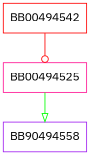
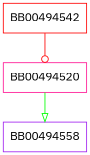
(45, 78) -> (45, 78)
(45, 137) -> (45, 137)
